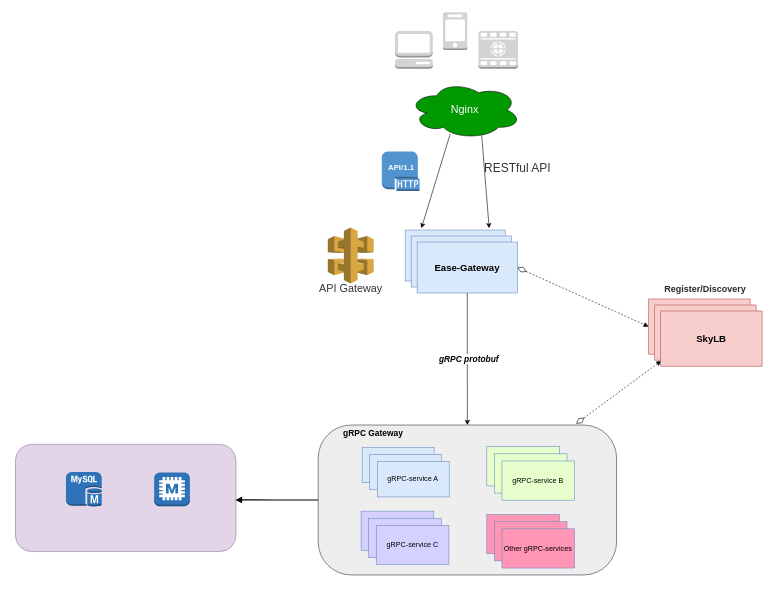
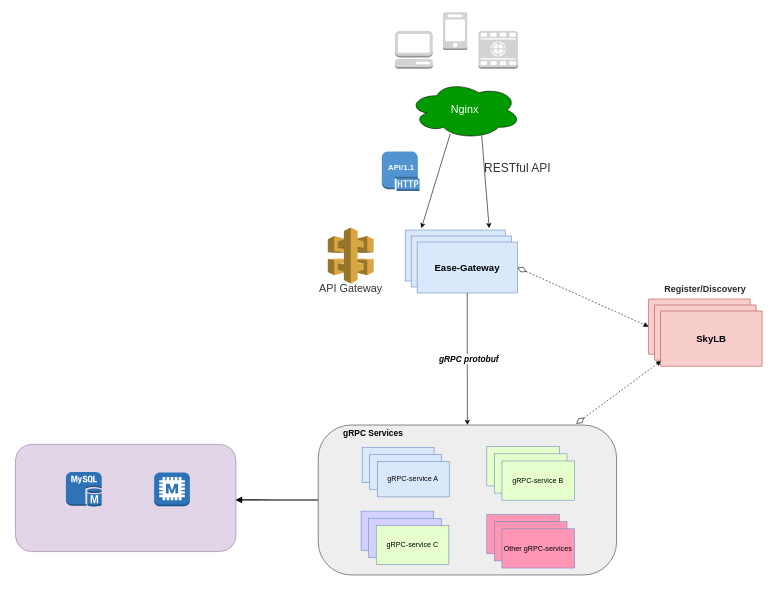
(371, 434) -> (372, 434)
(413, 545) -> (413, 545)
